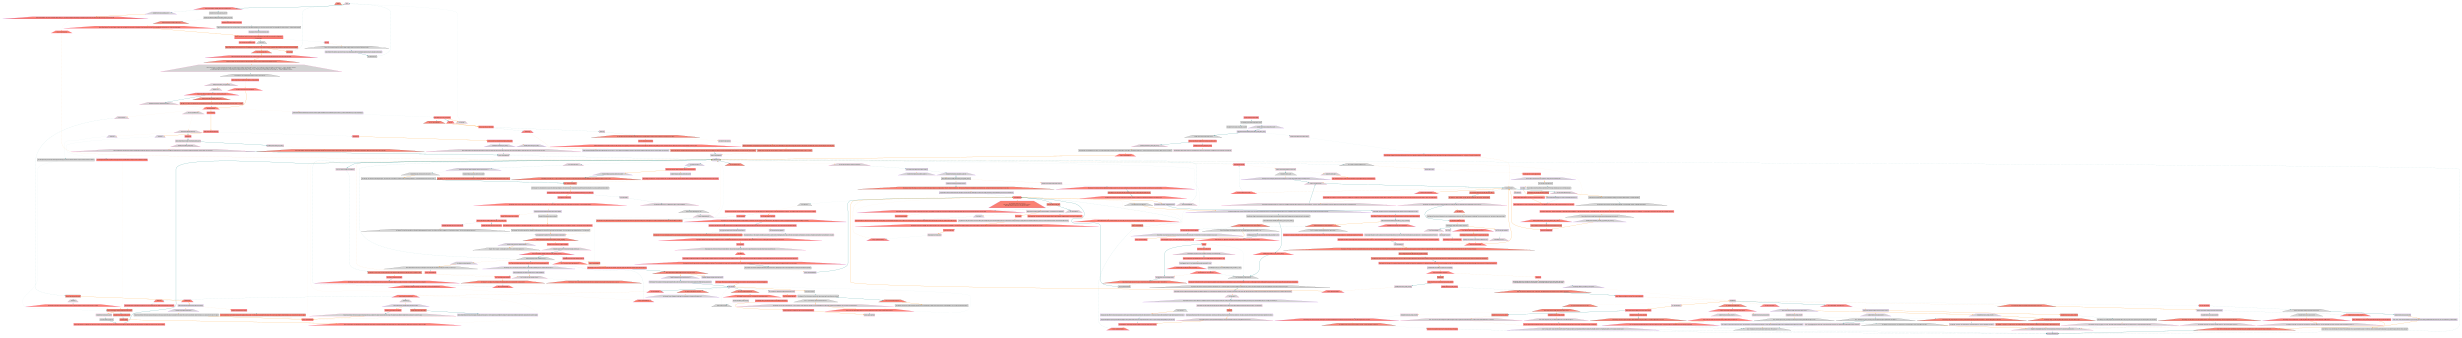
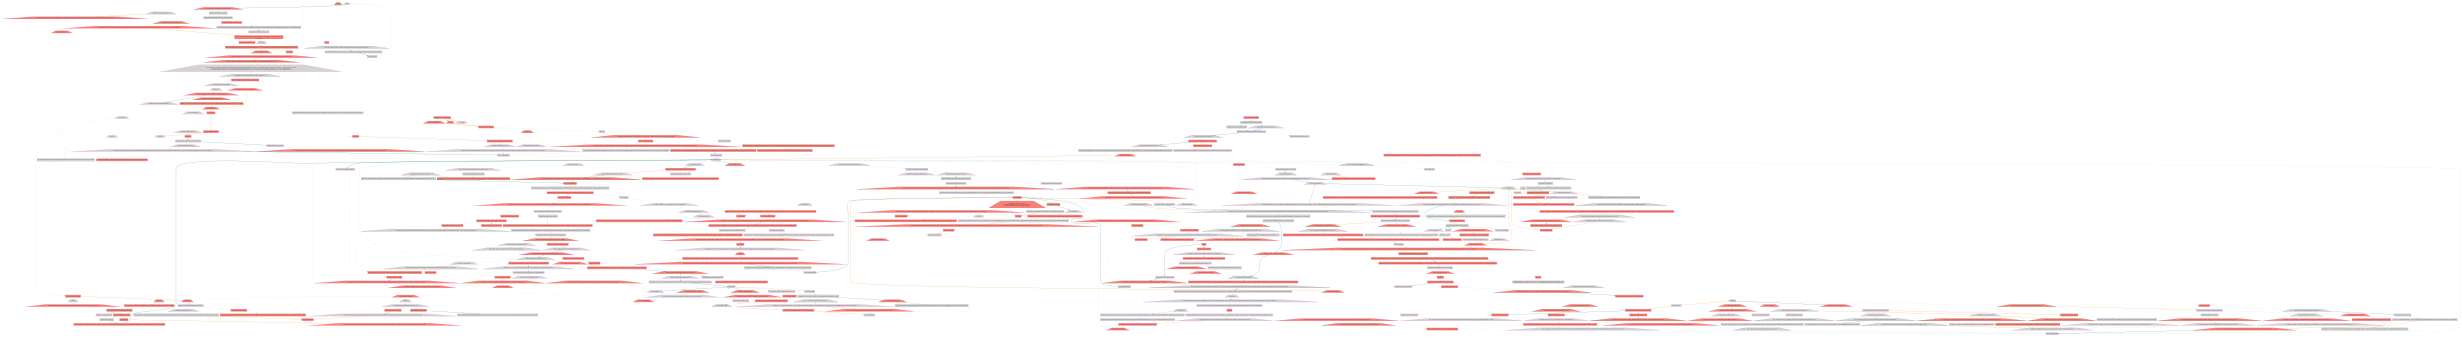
(655, 291) -> (655, 291)
